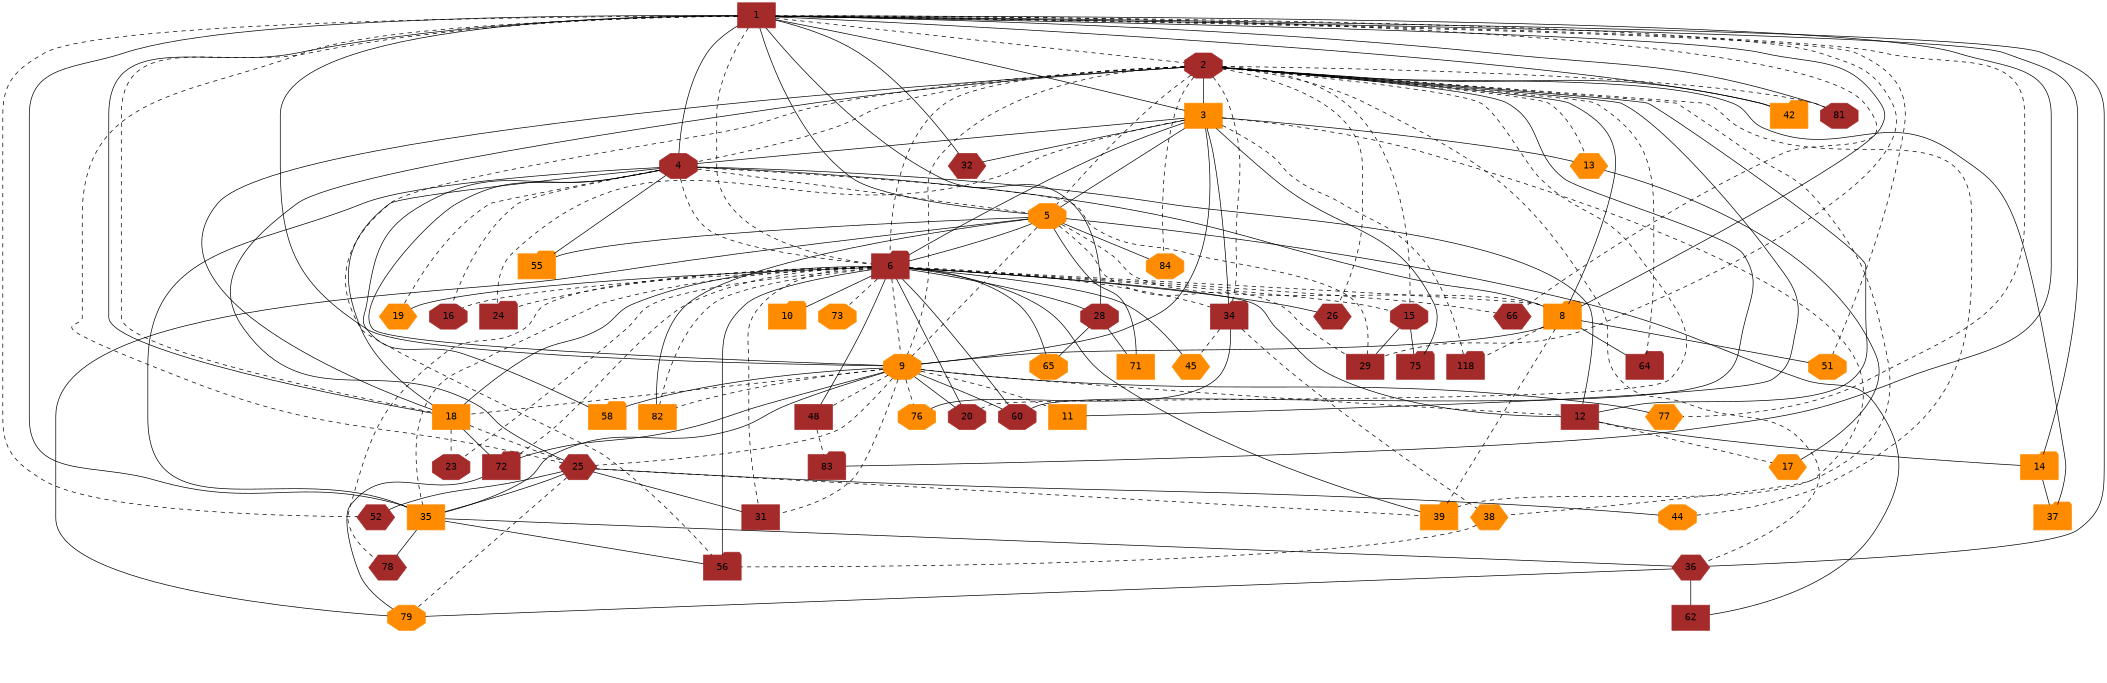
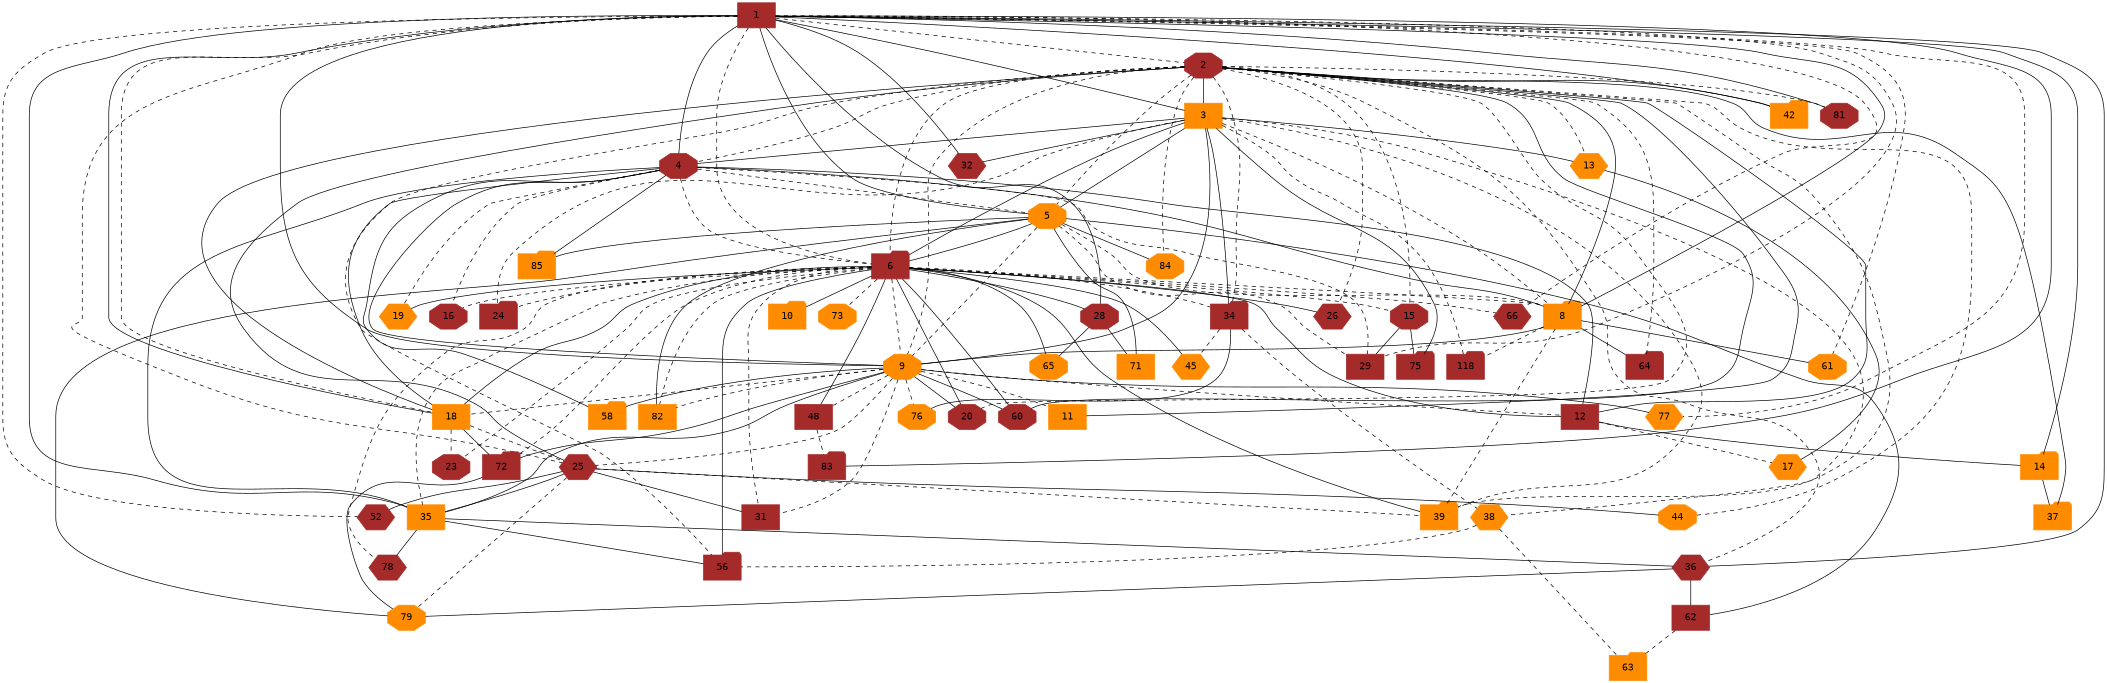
none -> (1393, 200)
(537, 266) -> (537, 266)
none -> (1620, 278)
(1827, 367) -> (1827, 367)
none -> (1628, 668)
